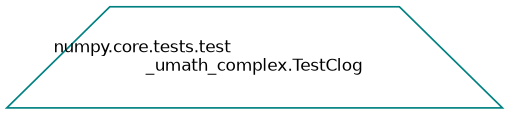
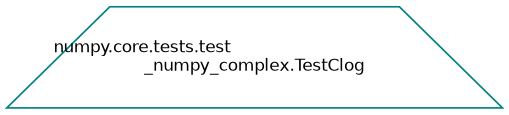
(255, 57) -> (255, 57)
